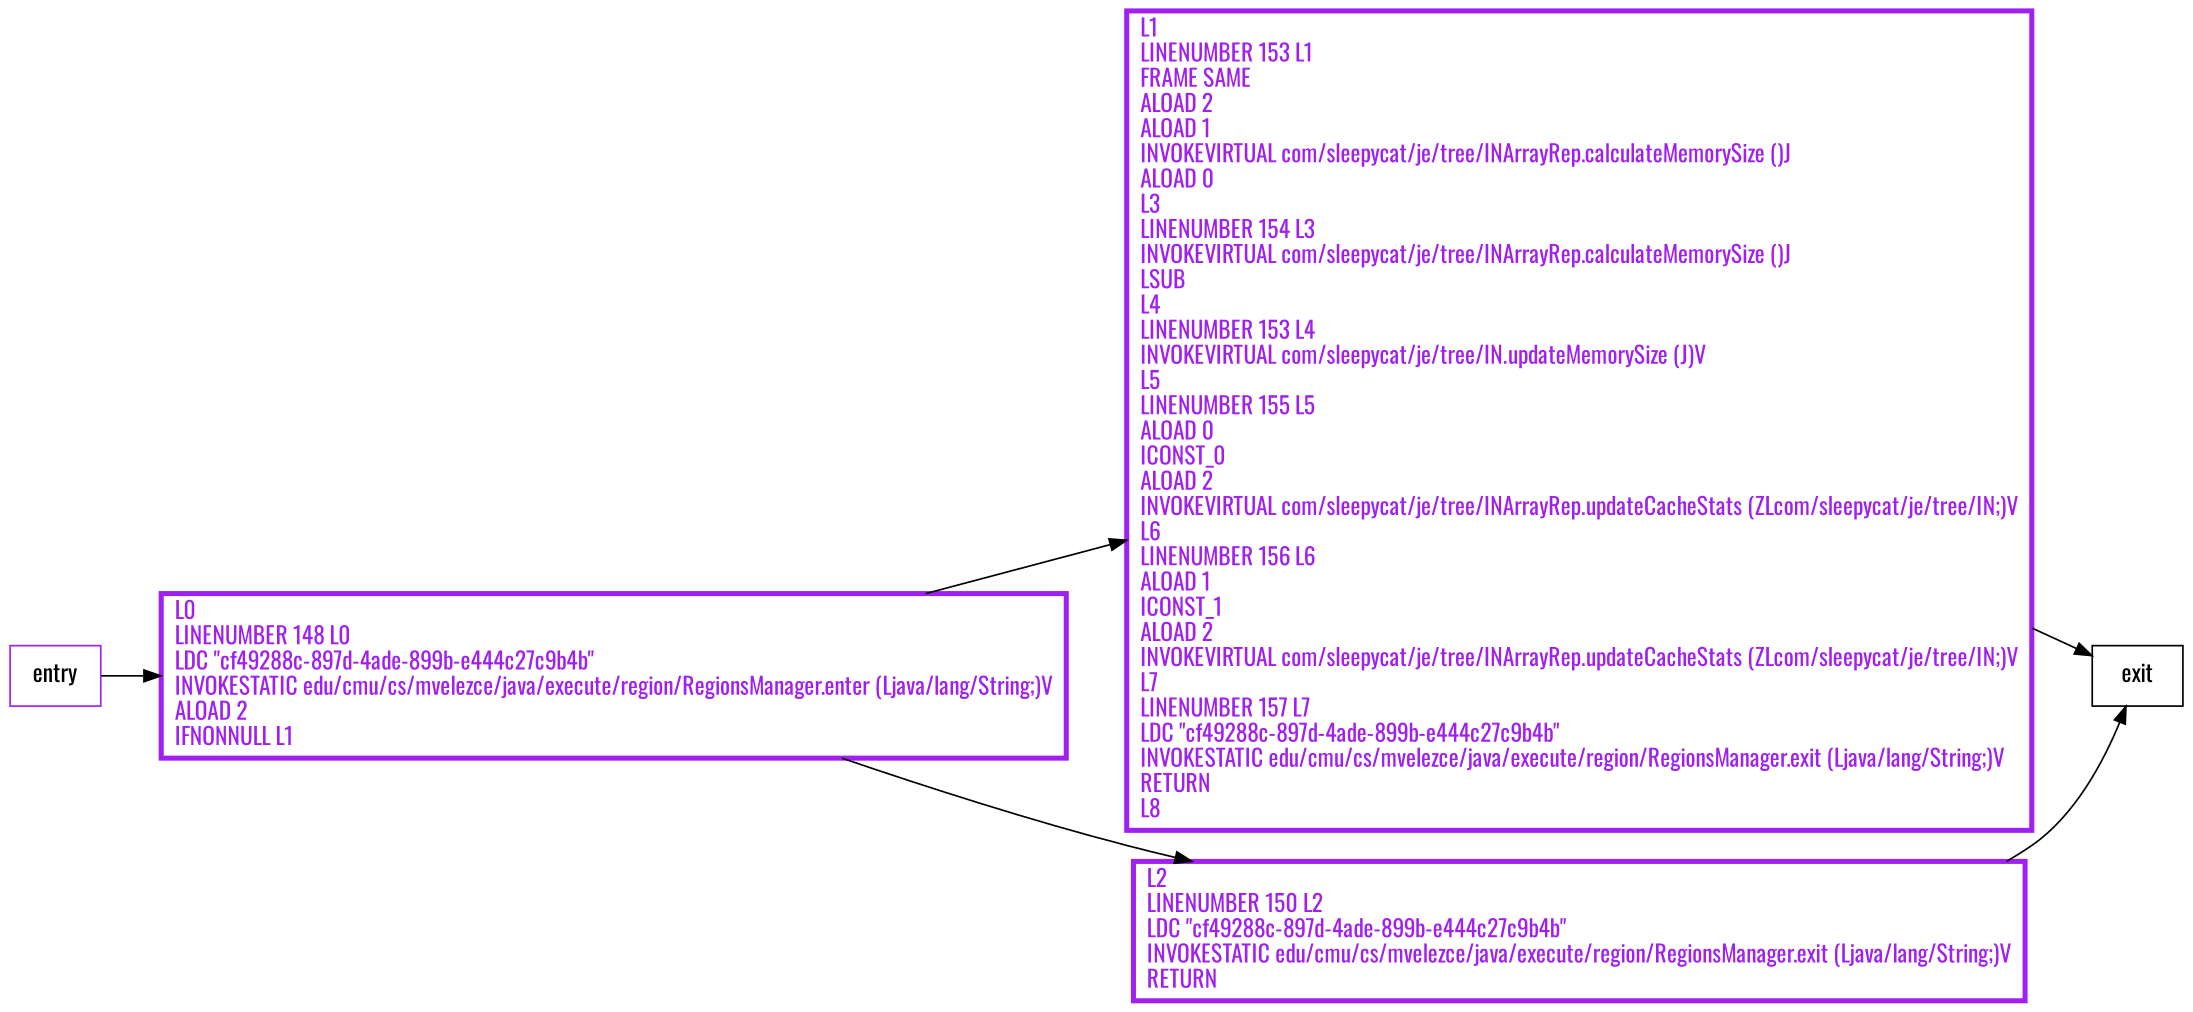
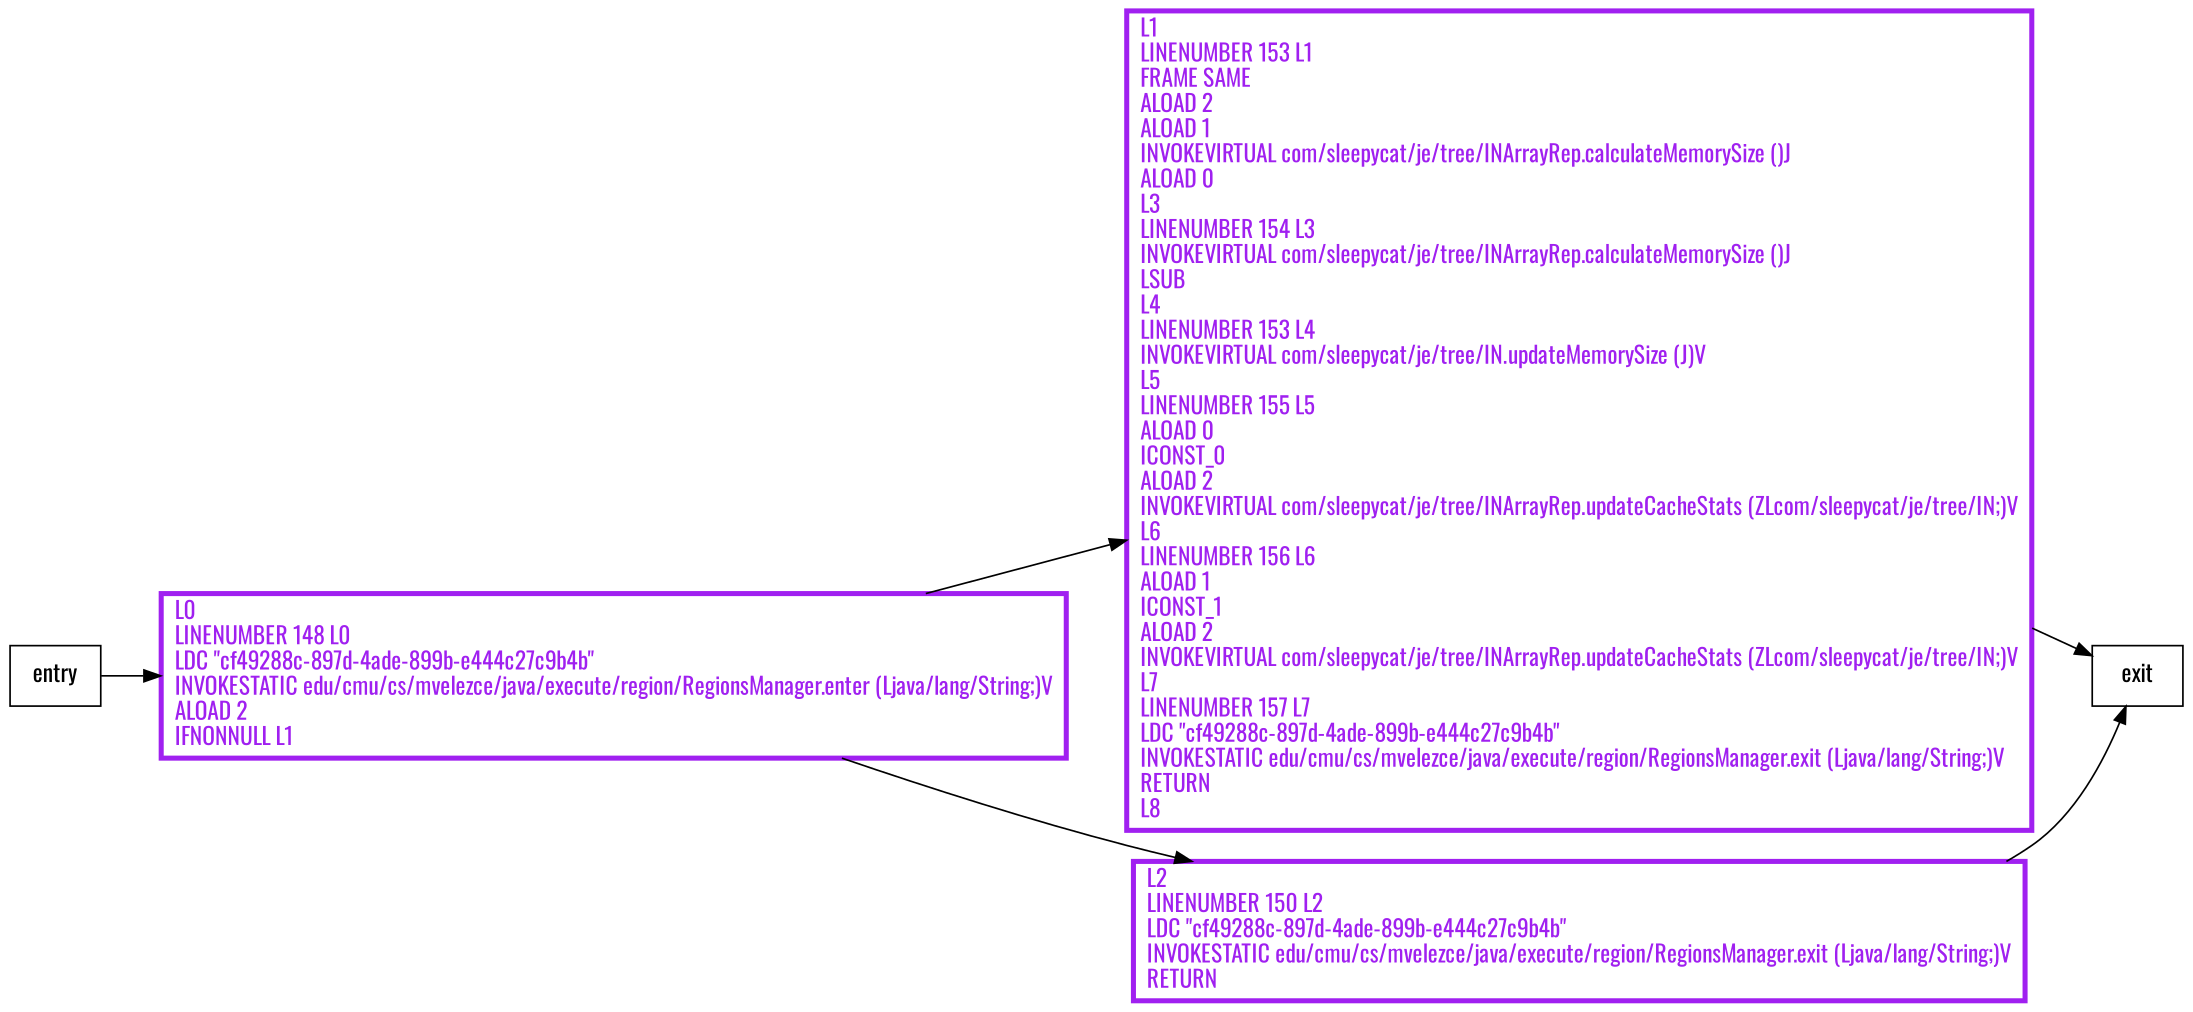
(55, 676) -> (55, 676)
